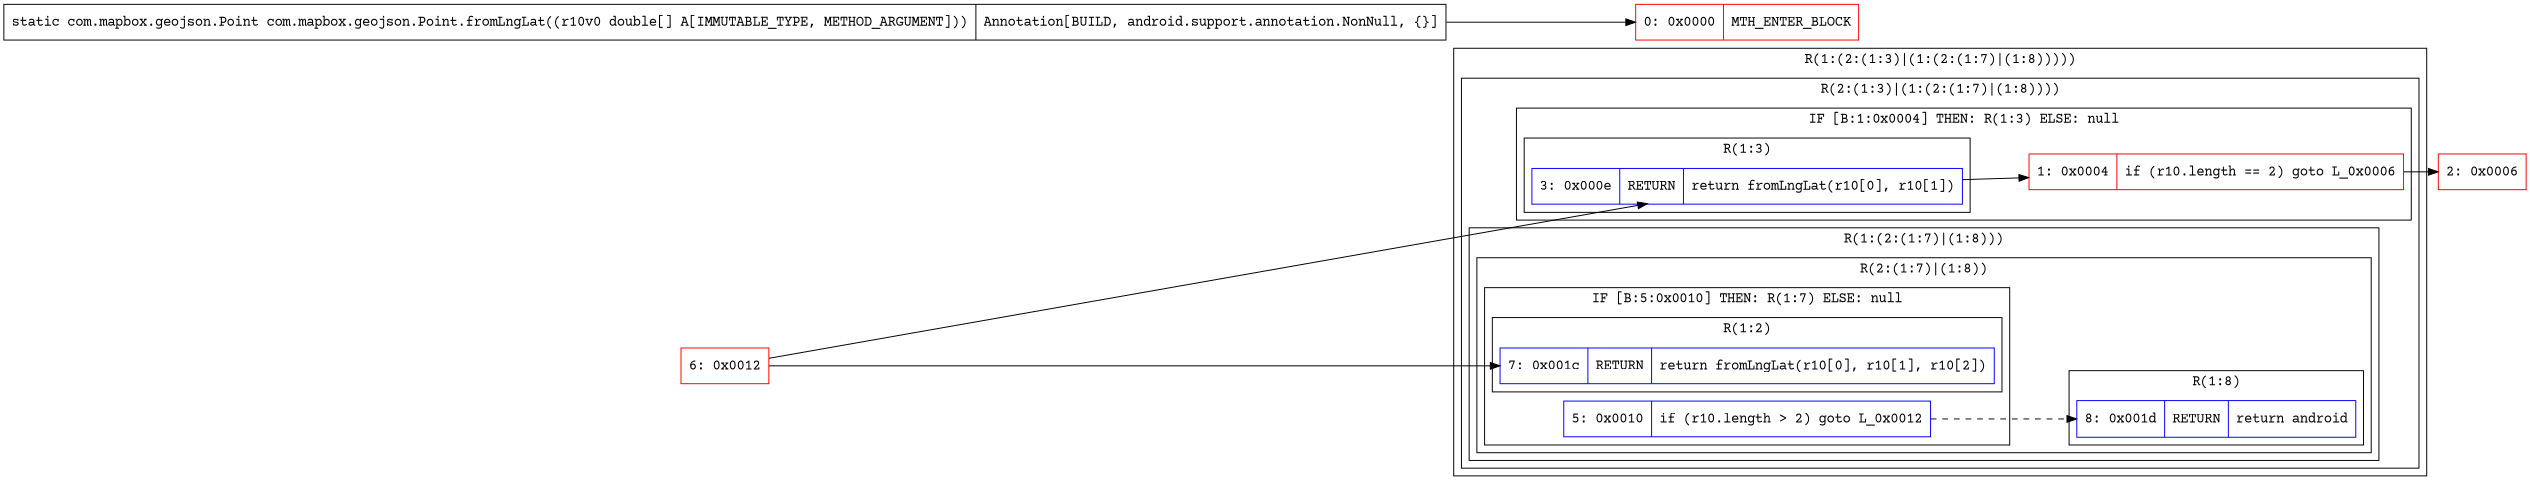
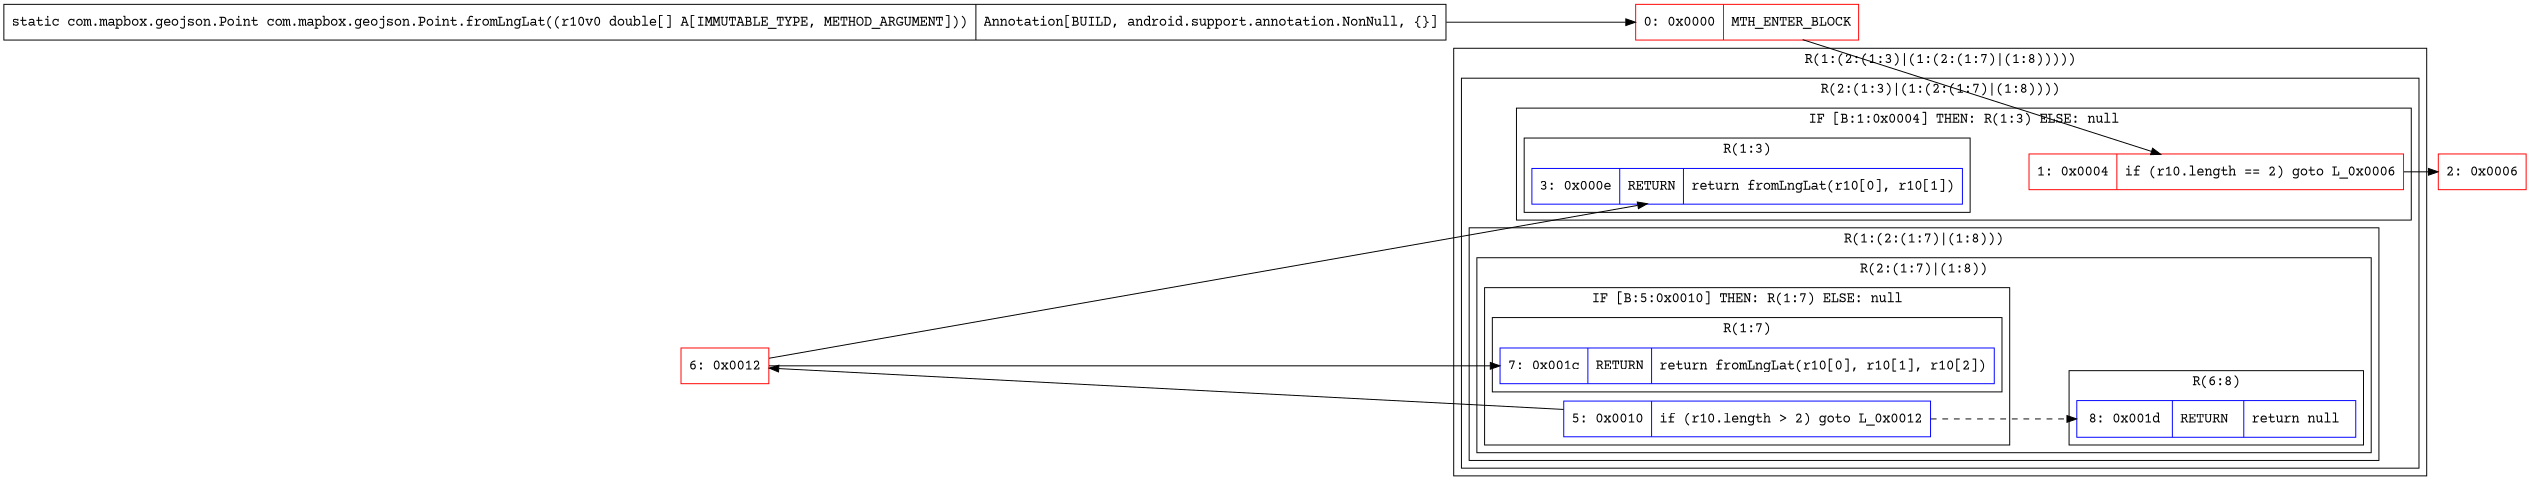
(1991, 179) -> (1977, 96)
(1747, 329) -> (1747, 329)
(2216, 382) -> (2216, 382)
none -> (1171, 389)
(2292, 418) -> (2295, 418)
